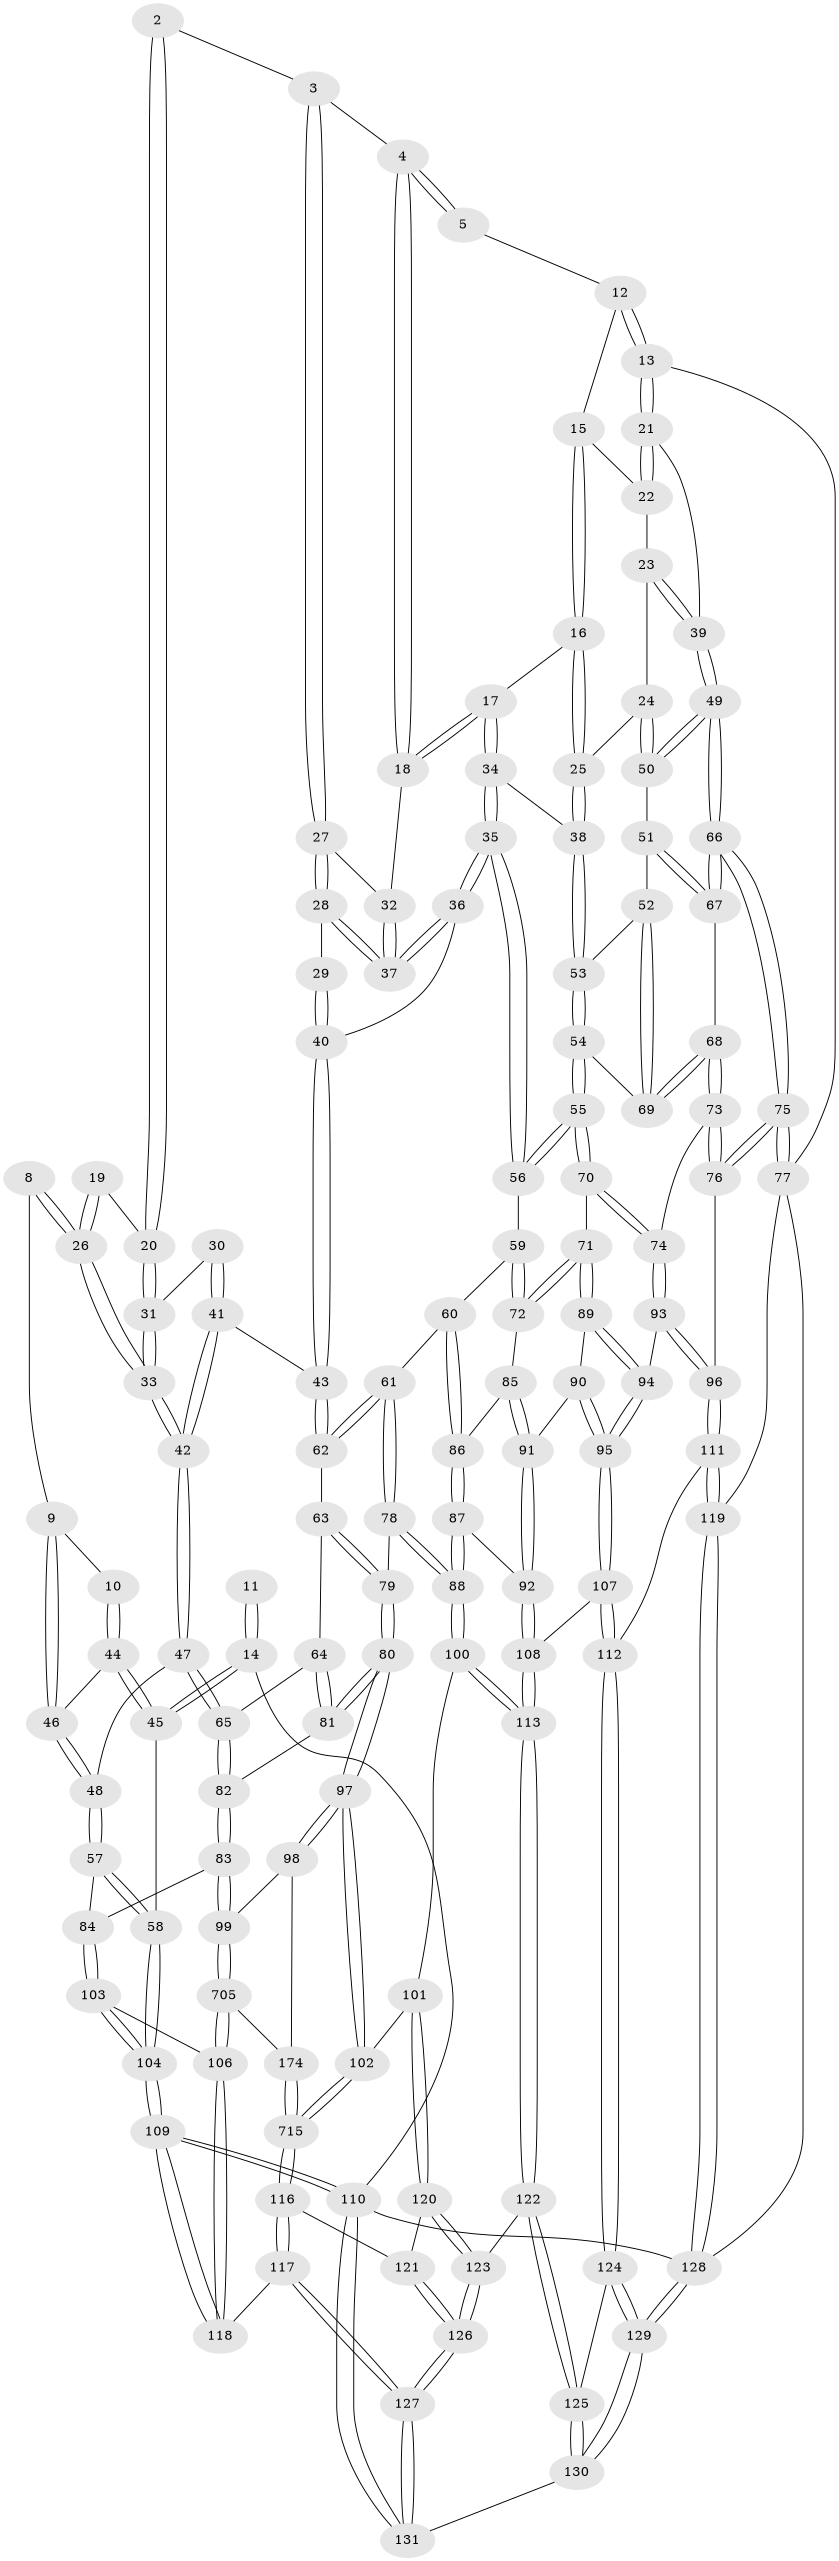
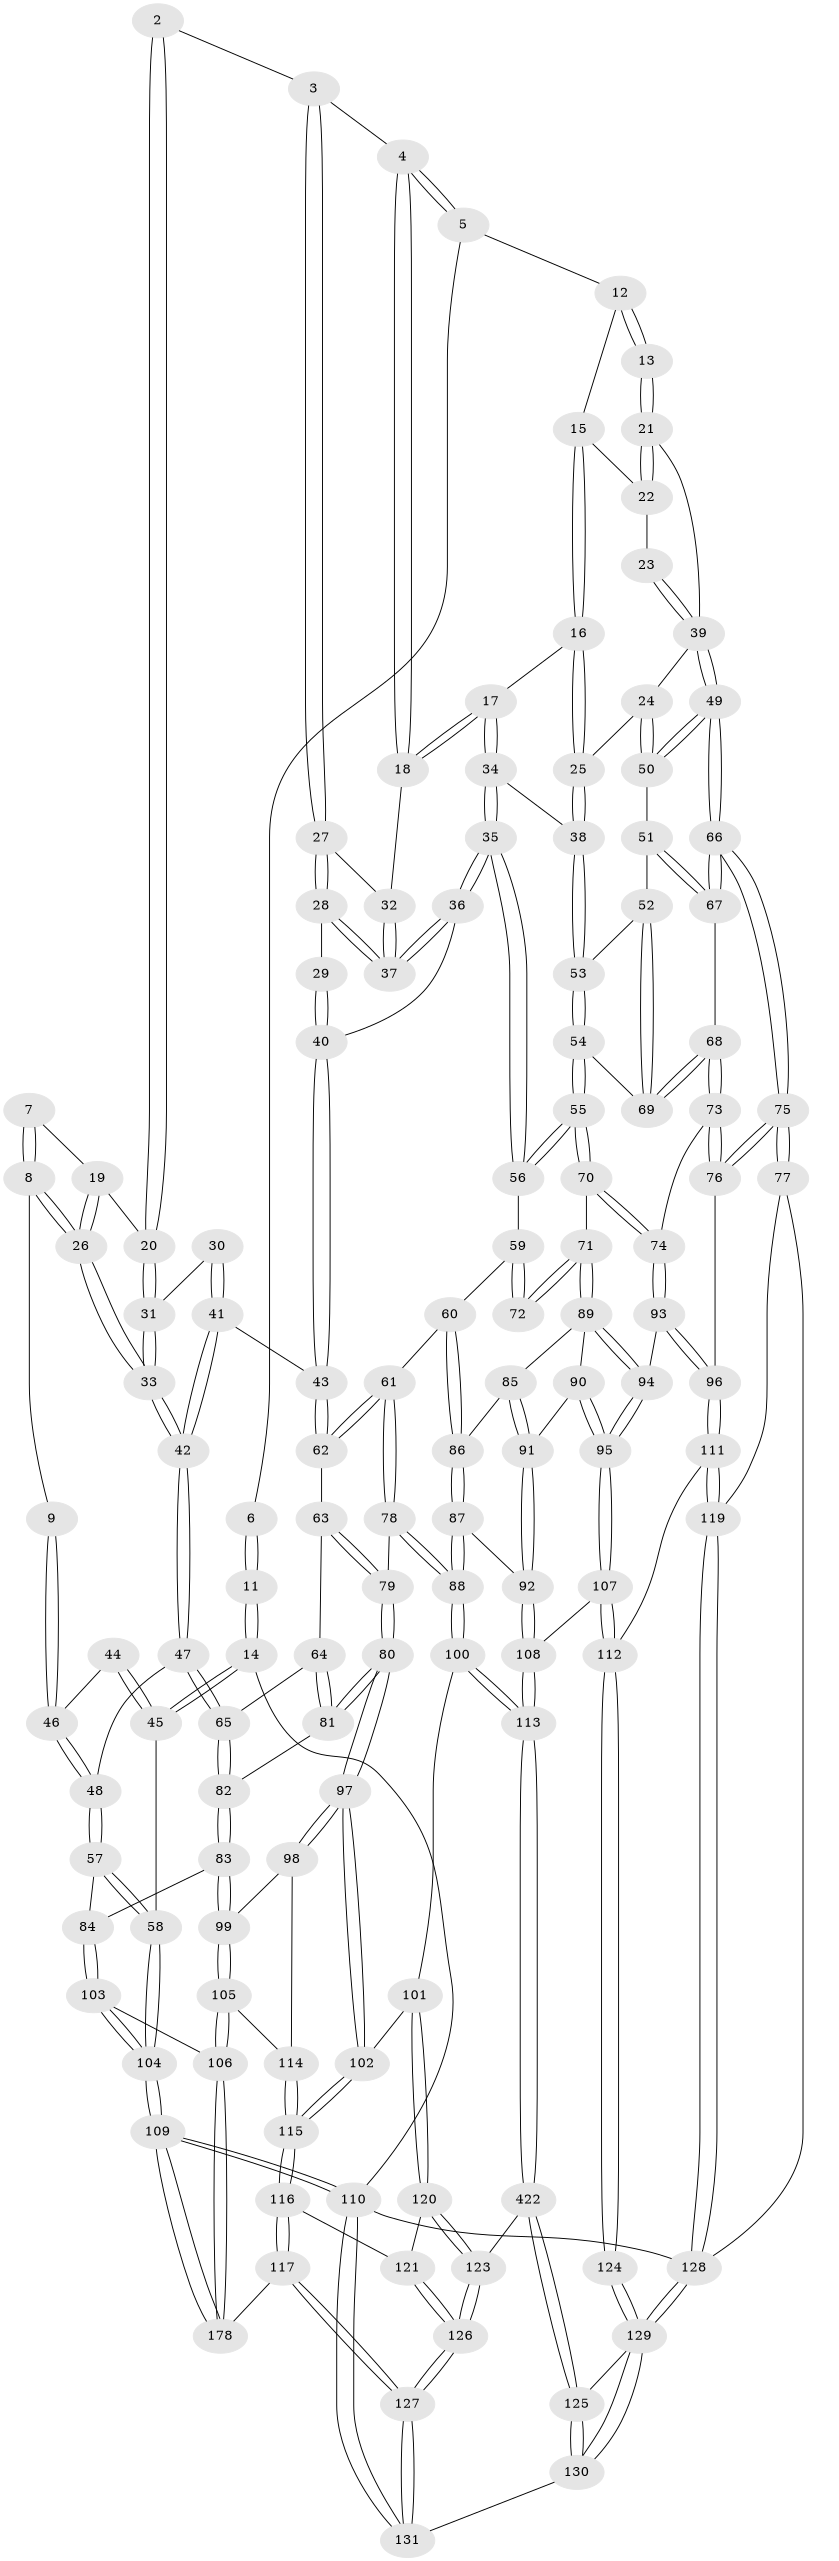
(647, 634) -> (673, 668)
(835, 723) -> none
none -> (29, 1110)
(515, 1349) -> (549, 1349)
none -> (252, 1519)
(114, 1587) -> none
(224, 1996) -> (224, 1996)
(291, 2064) -> (291, 2064)
(291, 2132) -> (291, 2132)
(529, 2200) -> (529, 2200)
(220, 2336) -> (220, 2336)
(594, 2336) -> (608, 2370)
